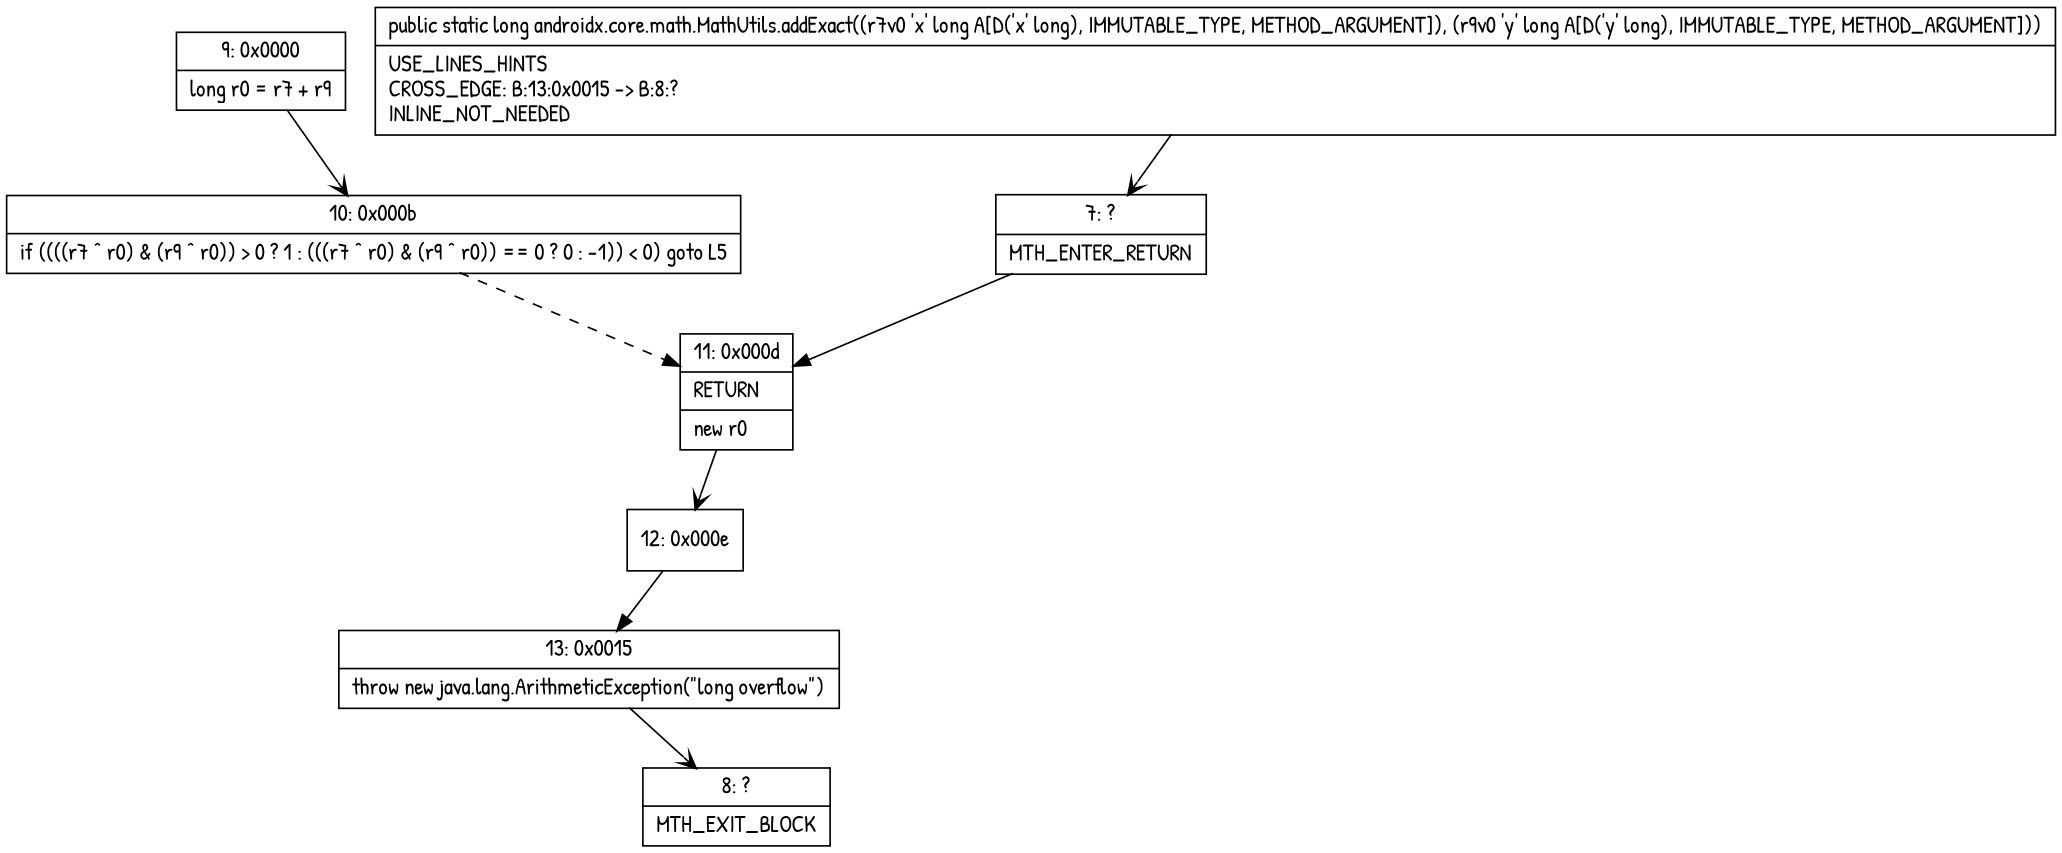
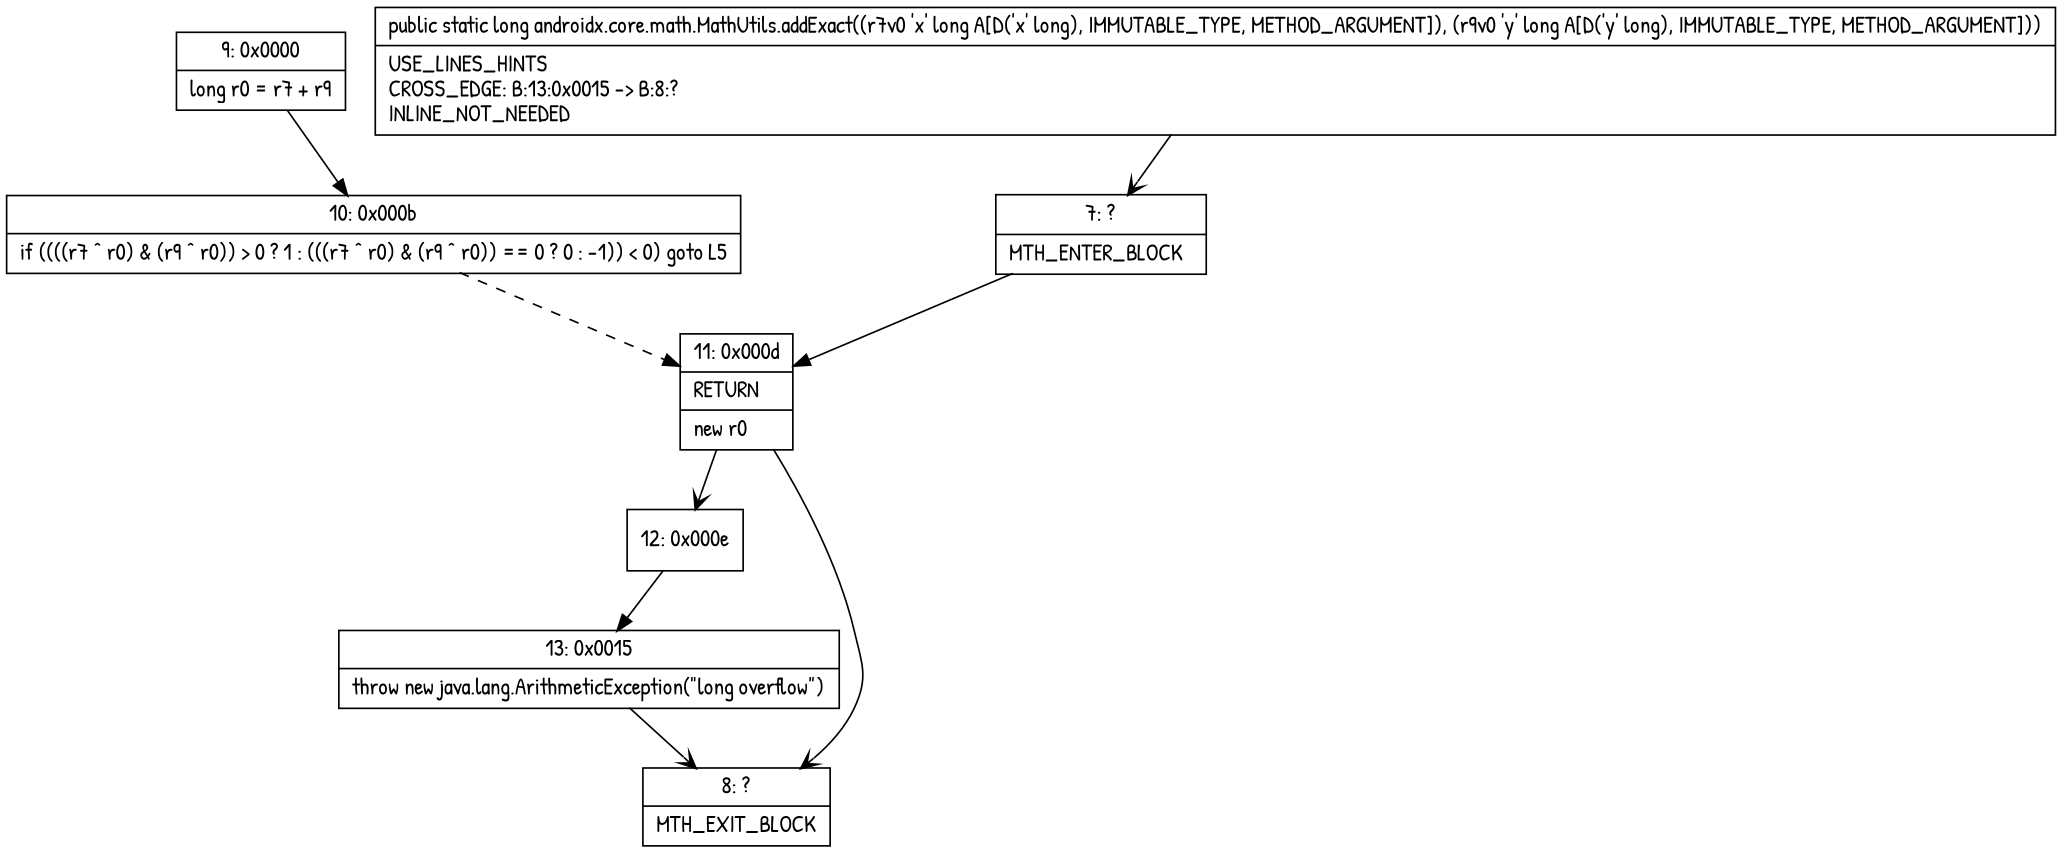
(312, 146) -> (312, 146)
(1101, 254) -> (1097, 254)
none -> (847, 604)
